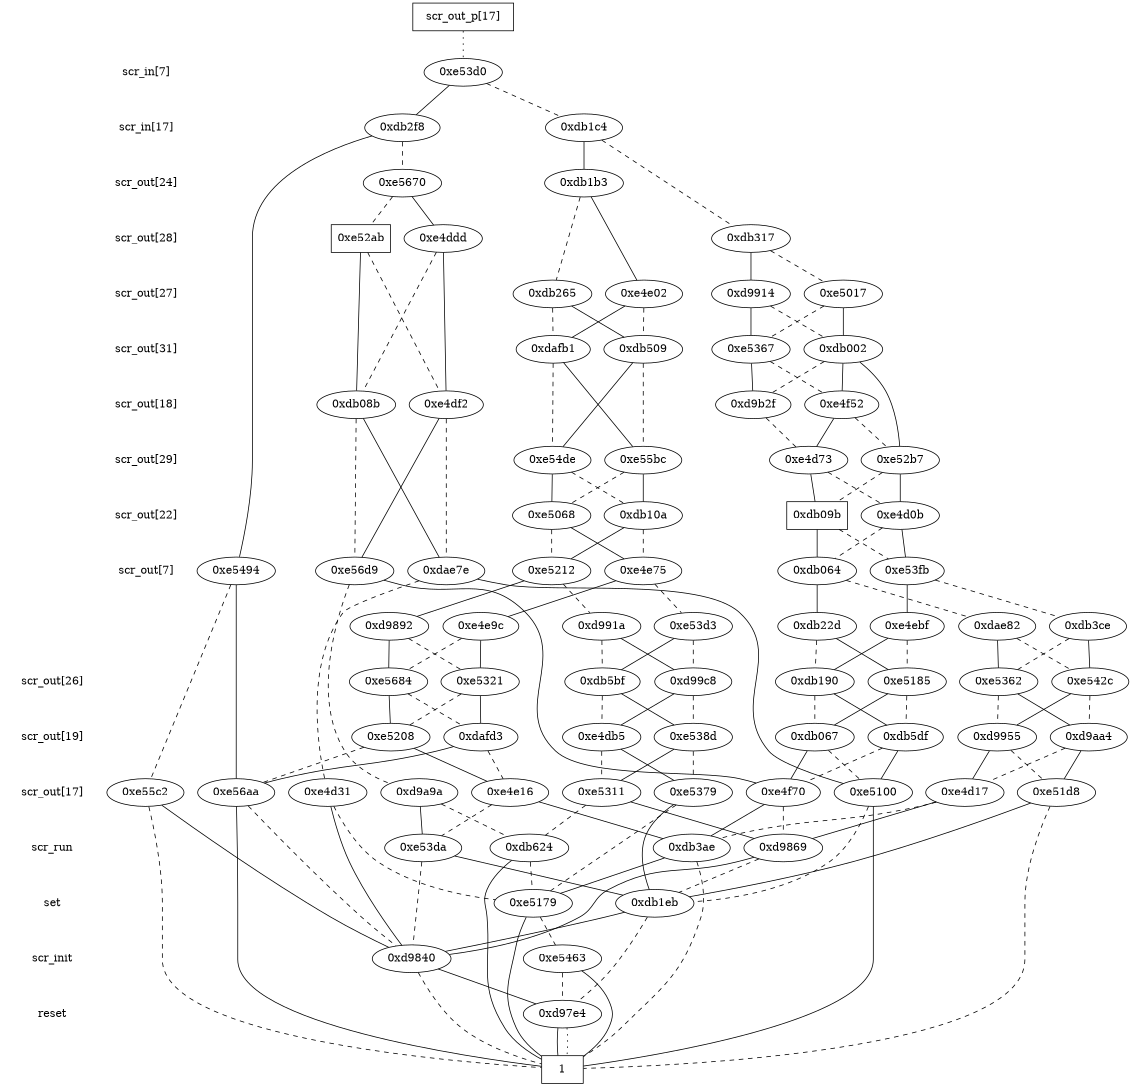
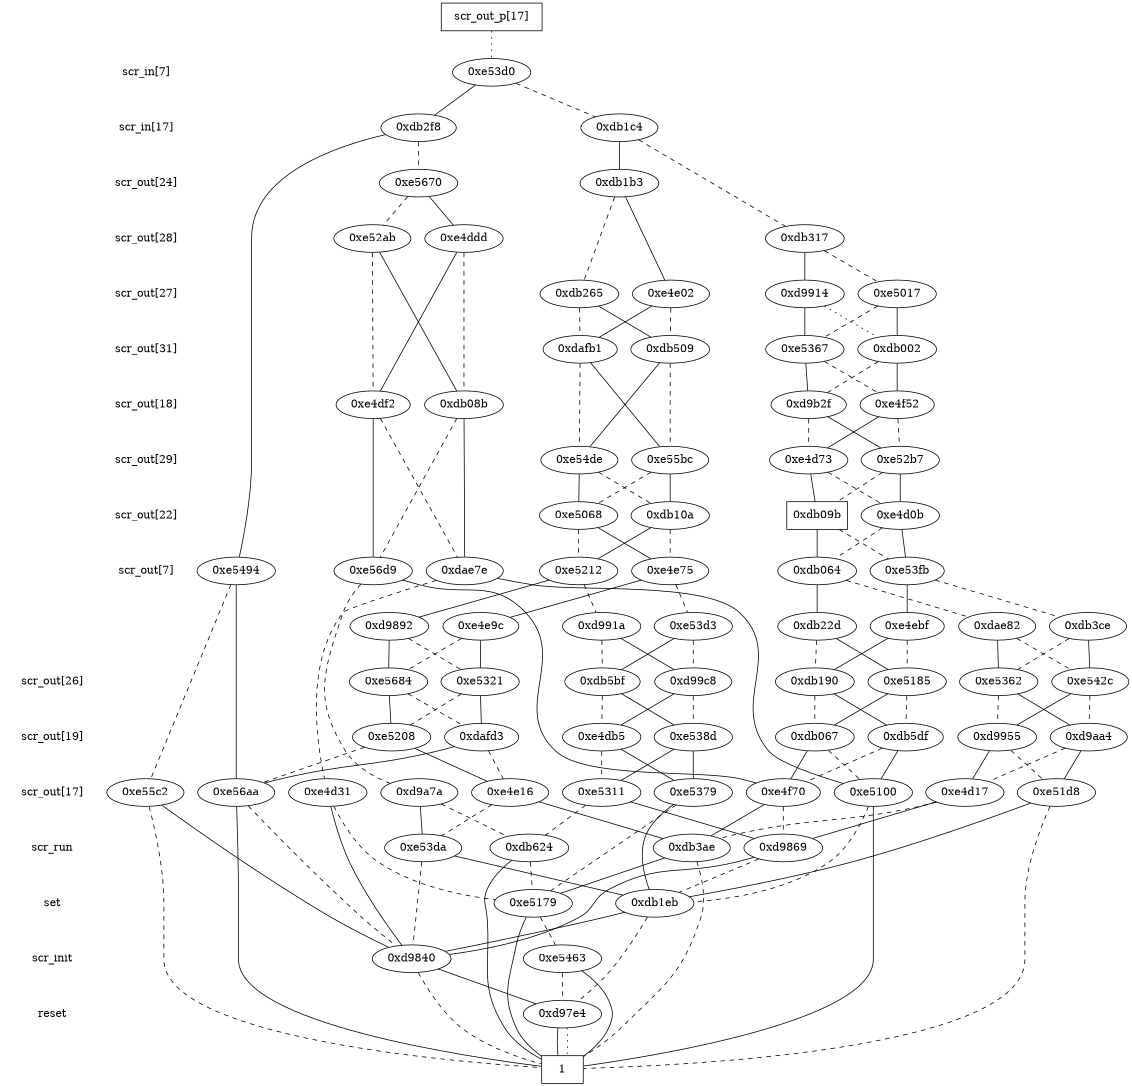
(361, 239) -> (372, 239)
(792, 319) -> (846, 319)
(890, 399) -> (858, 435)
(693, 765) -> (693, 765)
(419, 793) -> (419, 793)
